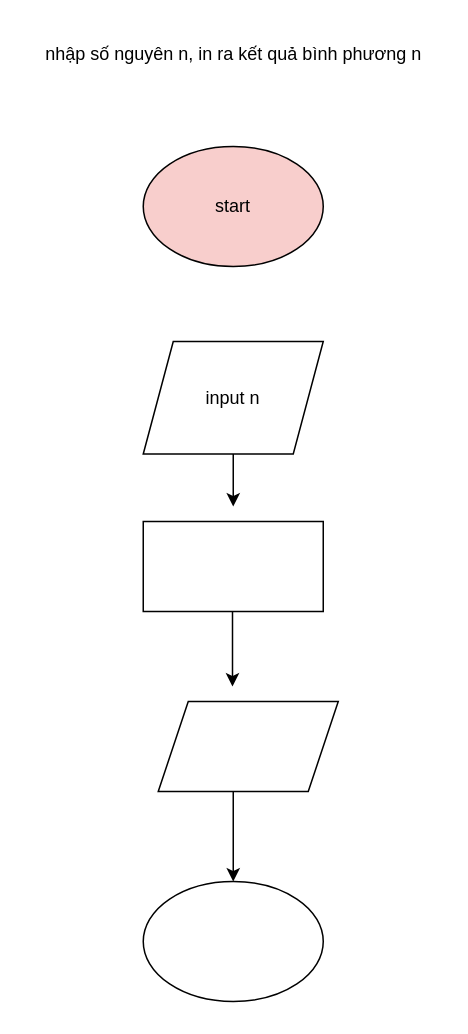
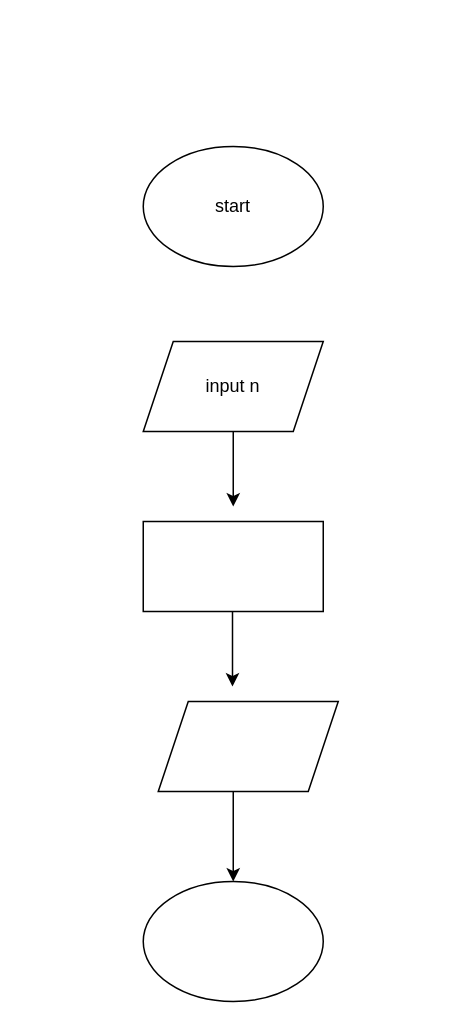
(233, 76) -> none
(233, 206) -> (233, 206)
(233, 398) -> (233, 386)
